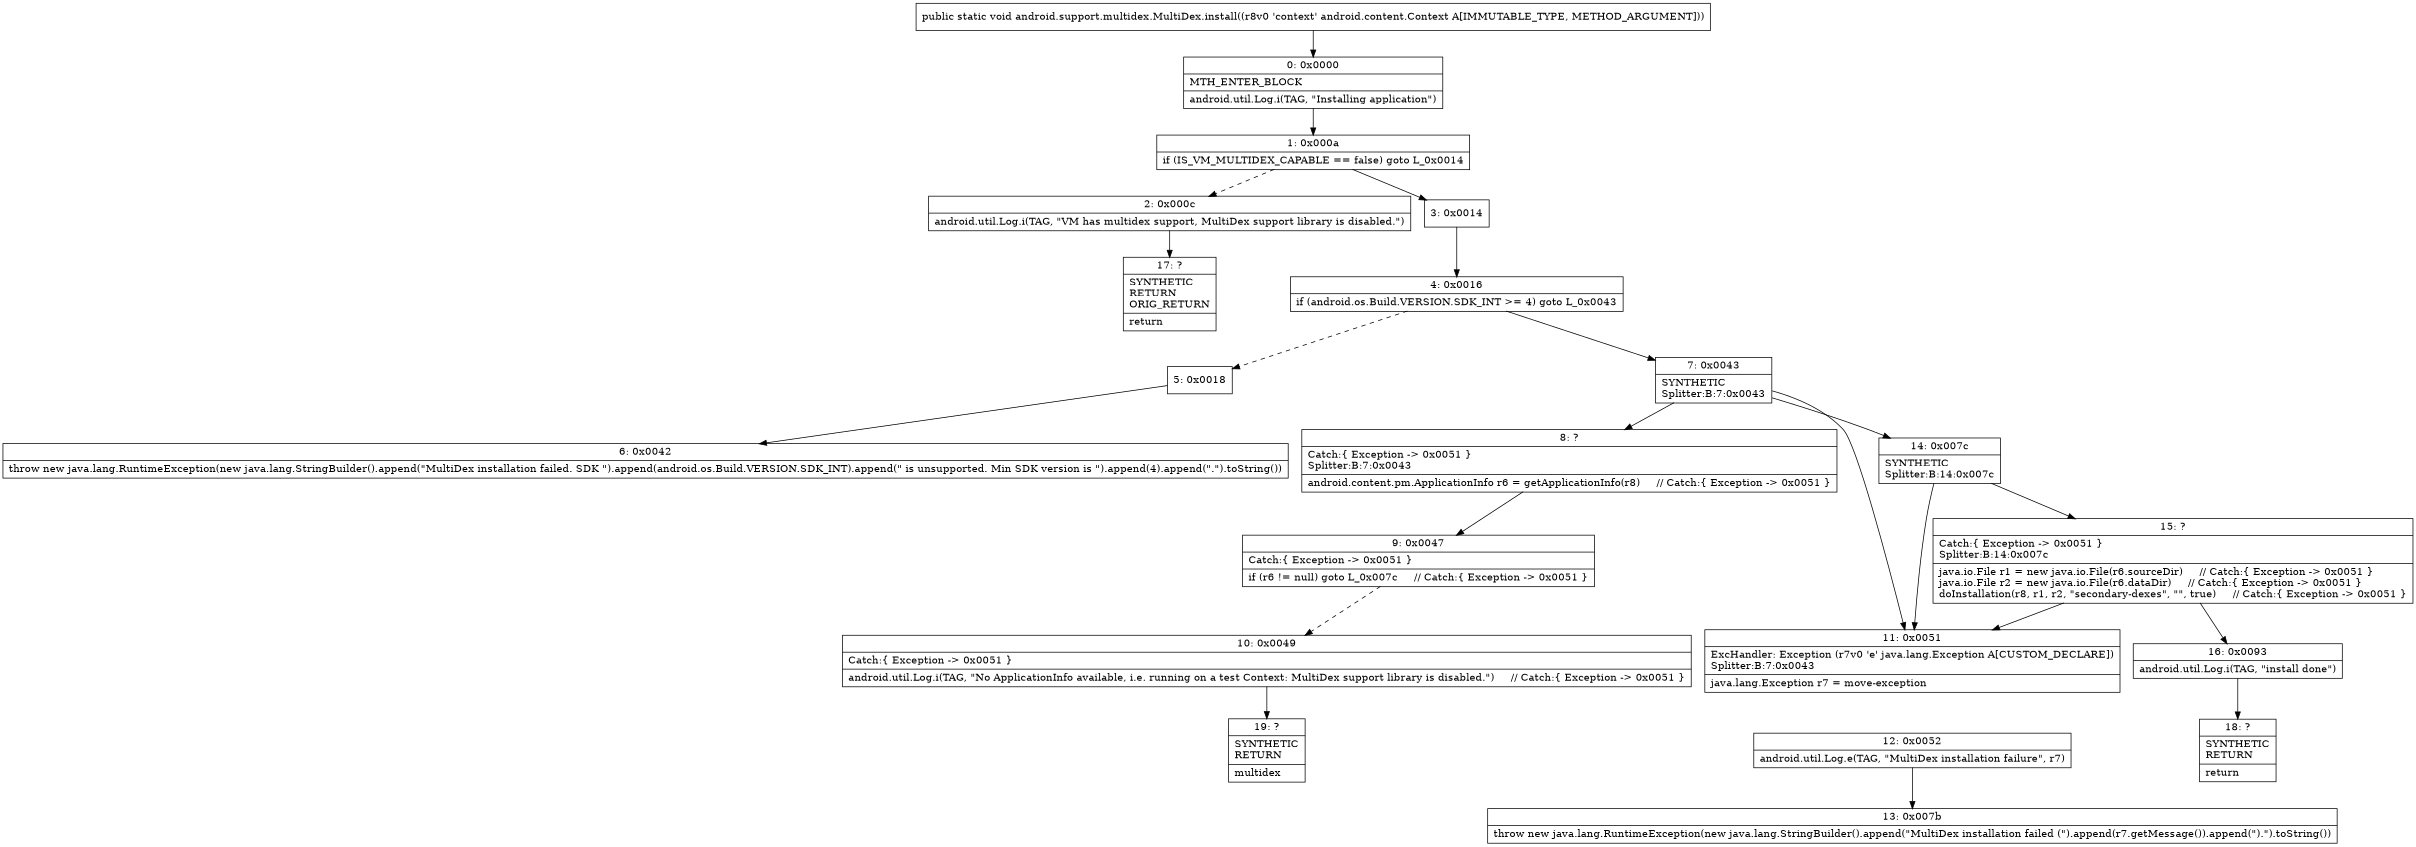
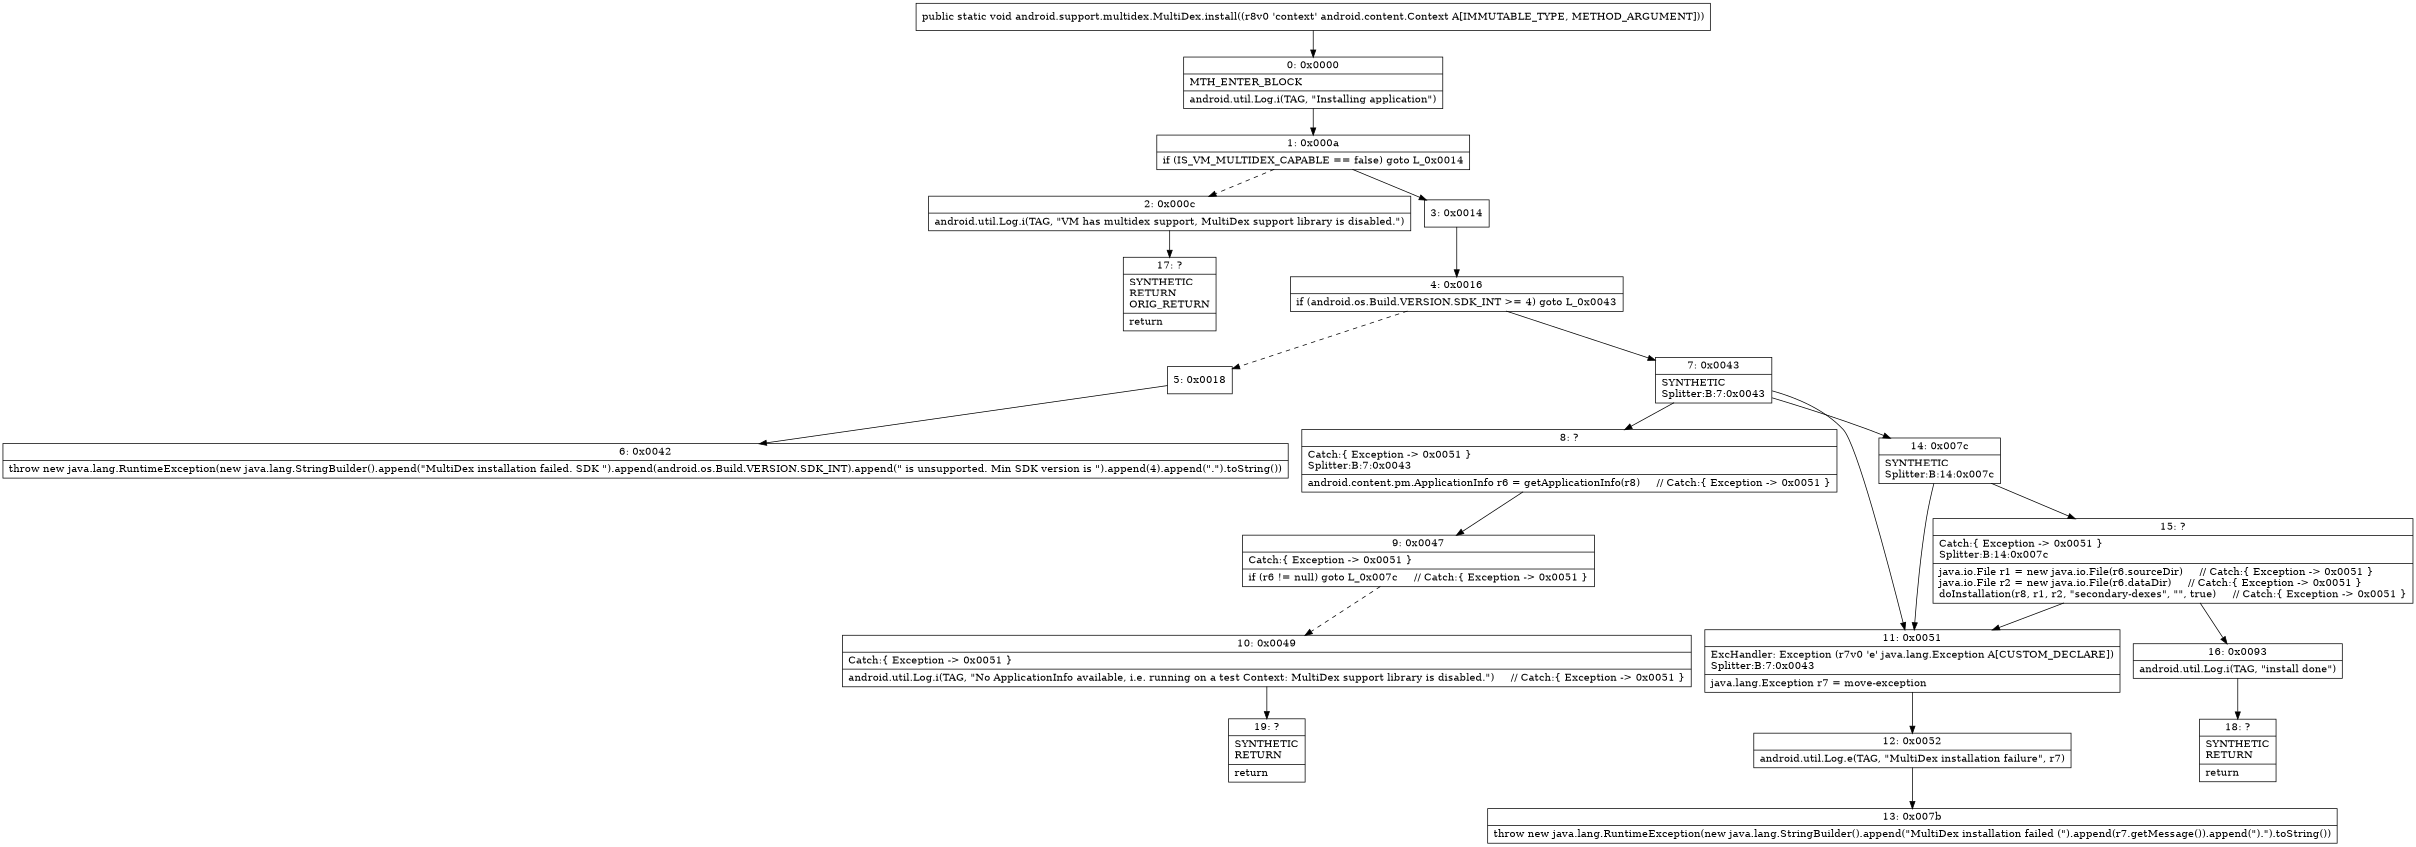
none -> (1912, 709)
(1258, 773) -> (1251, 773)
